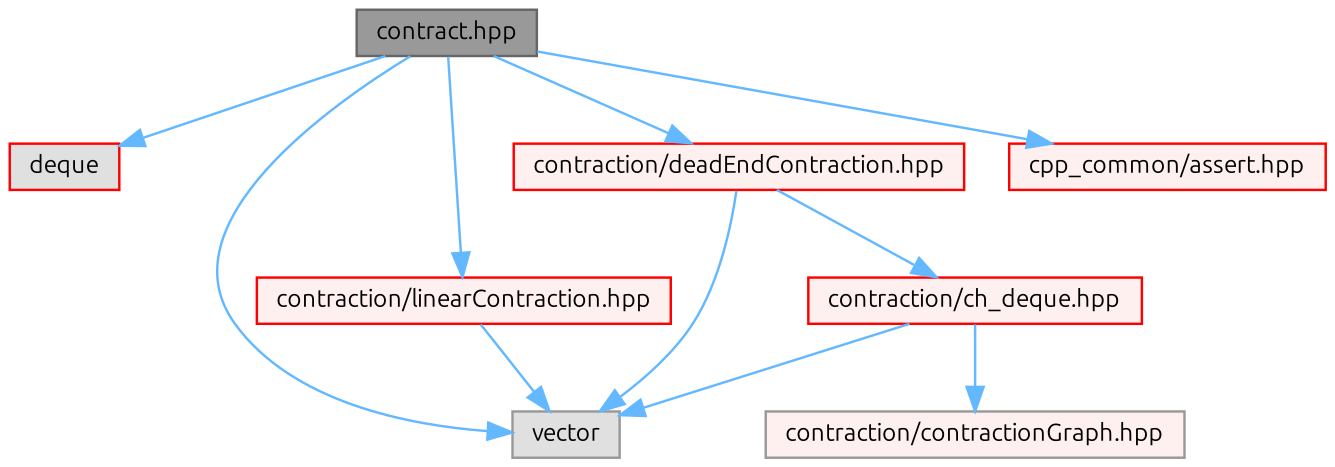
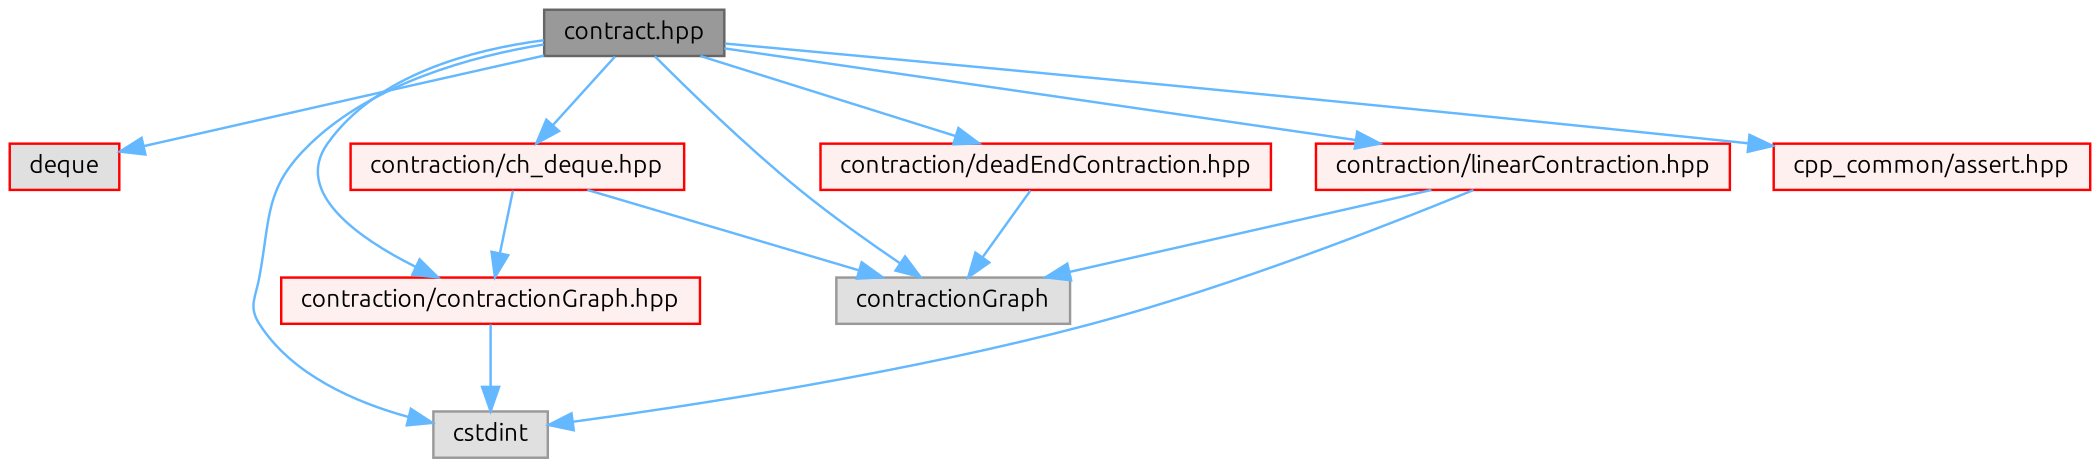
none -> (321, 157)
(845, 227) -> (584, 91)
none -> (491, 435)
(566, 435) -> (953, 301)
(975, 435) -> (491, 301)
